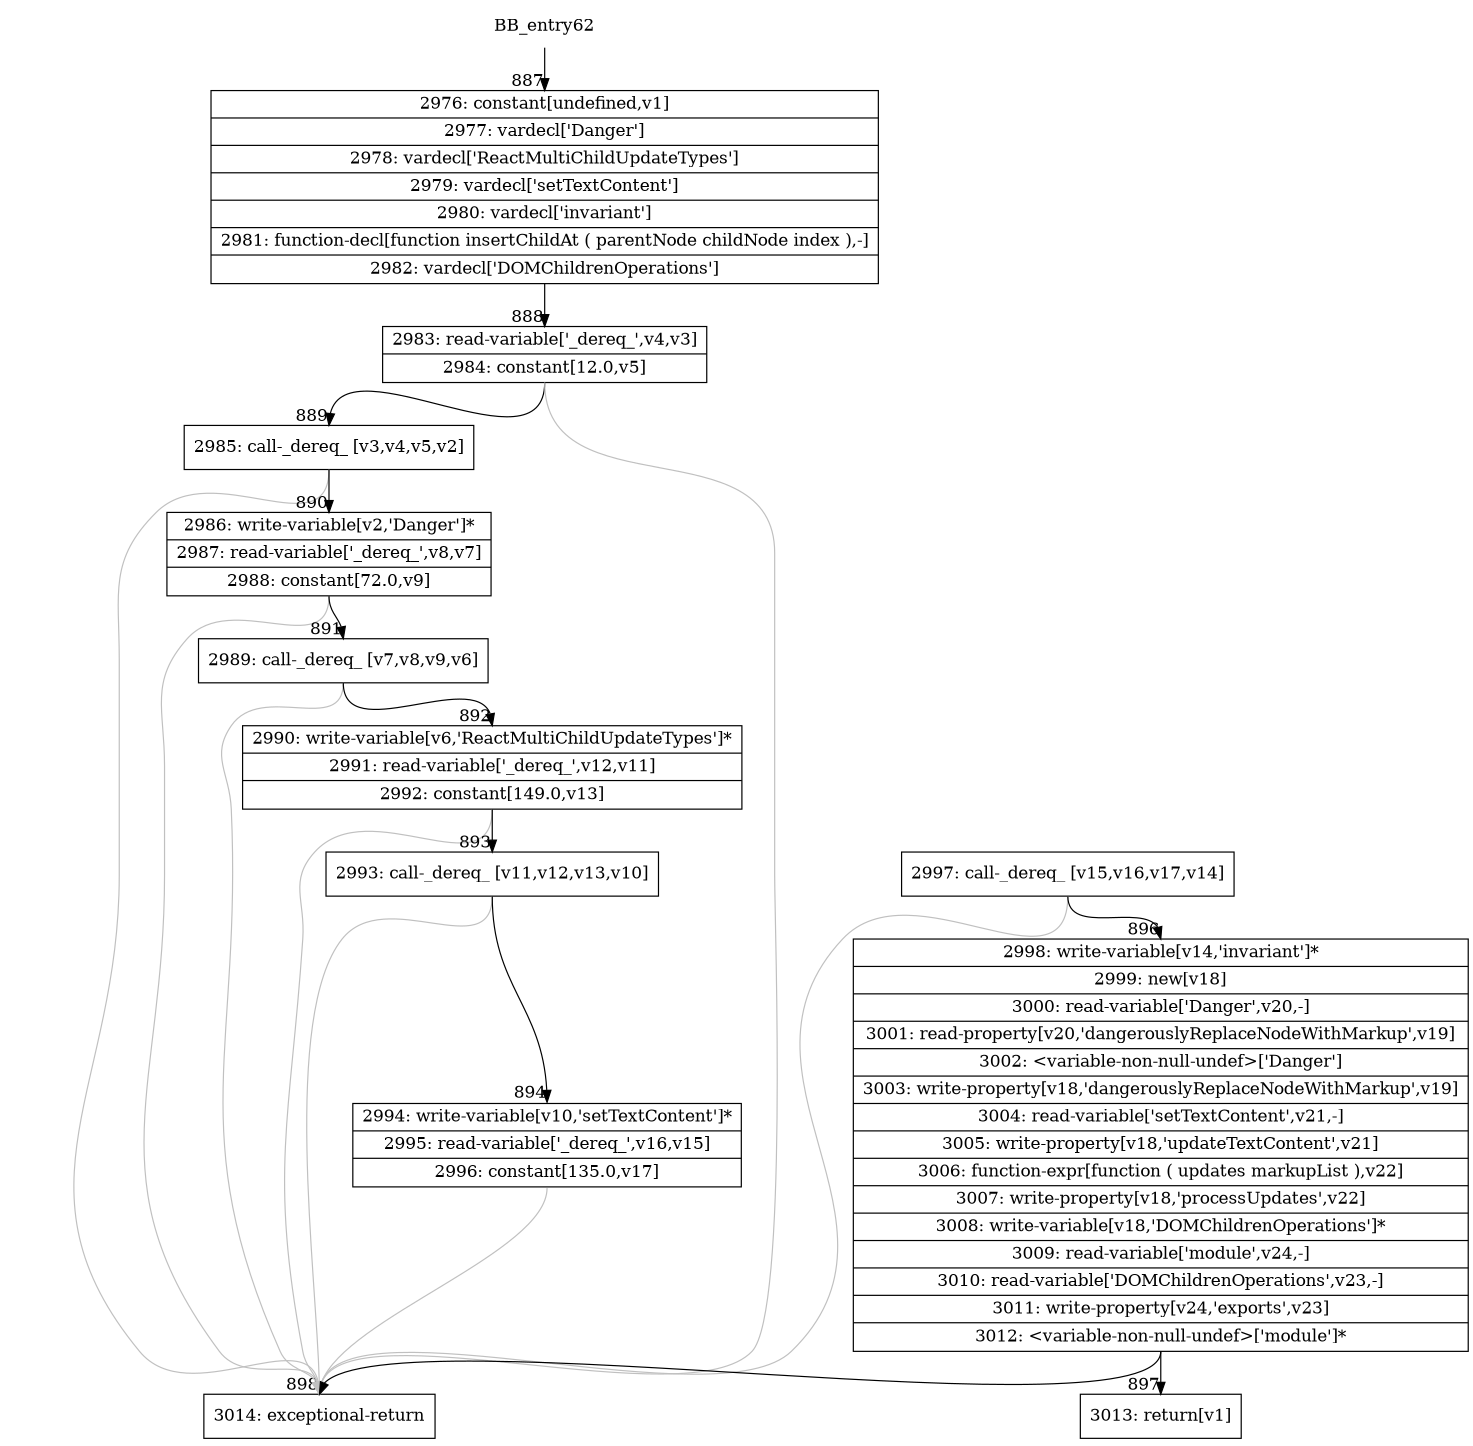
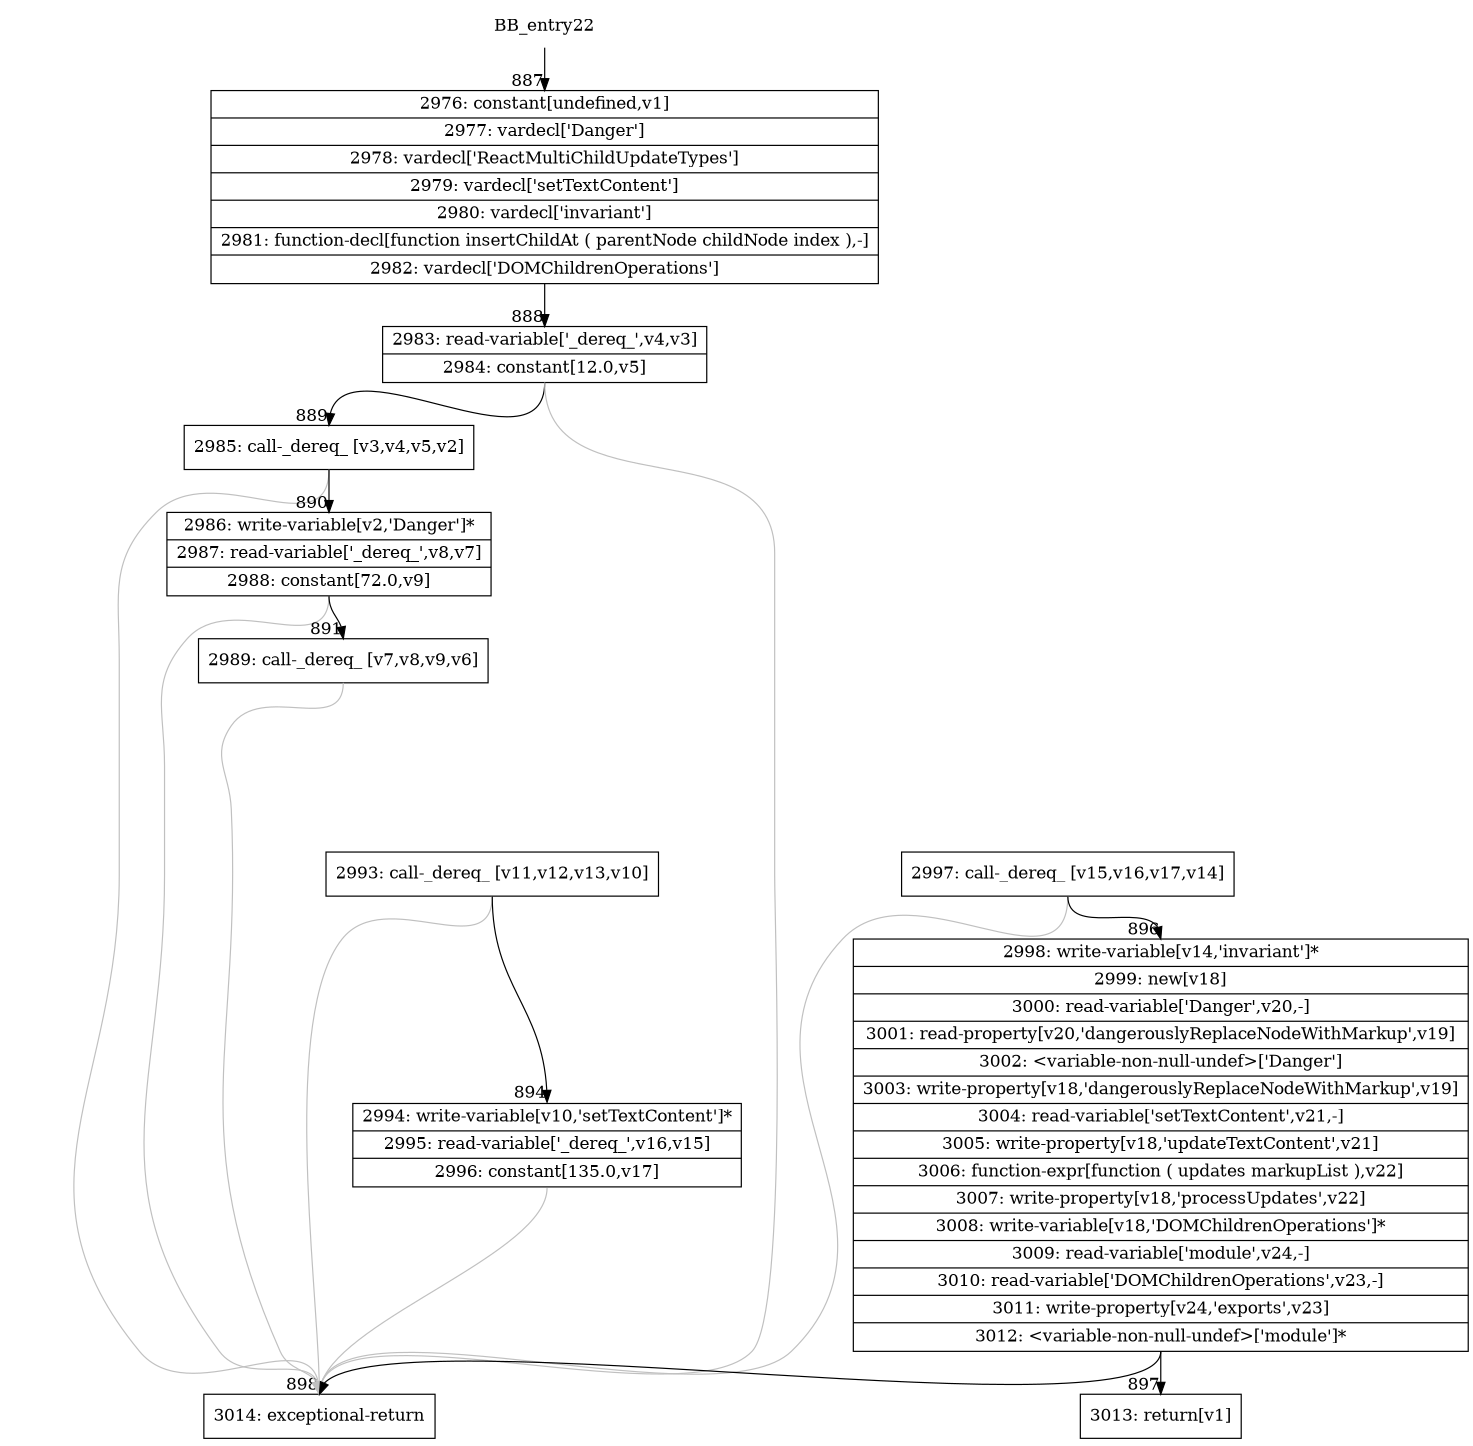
(545, 26) -> (545, 26)
(492, 767) -> none
